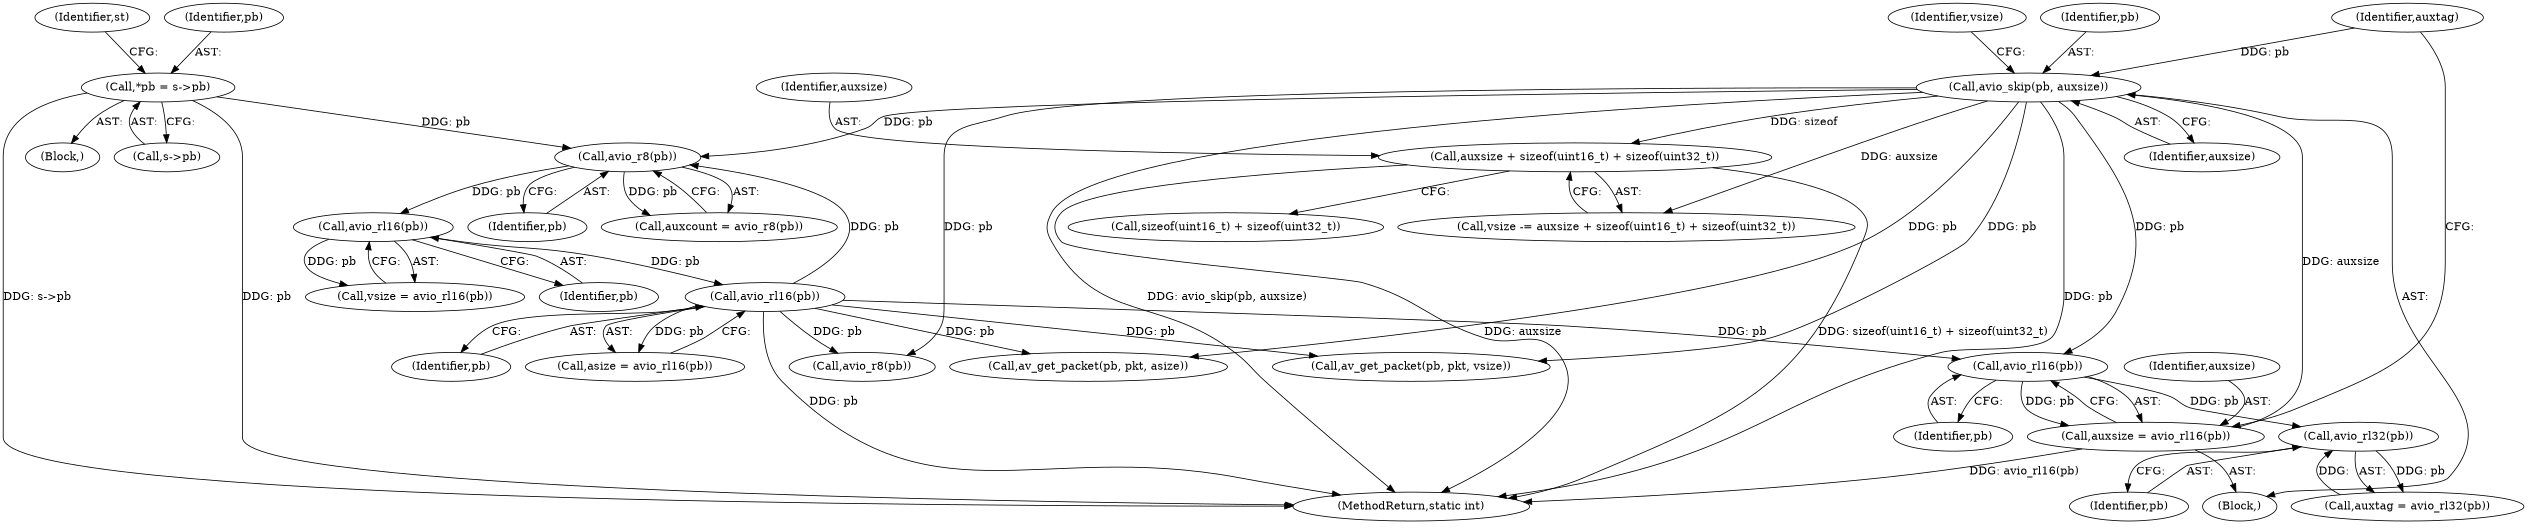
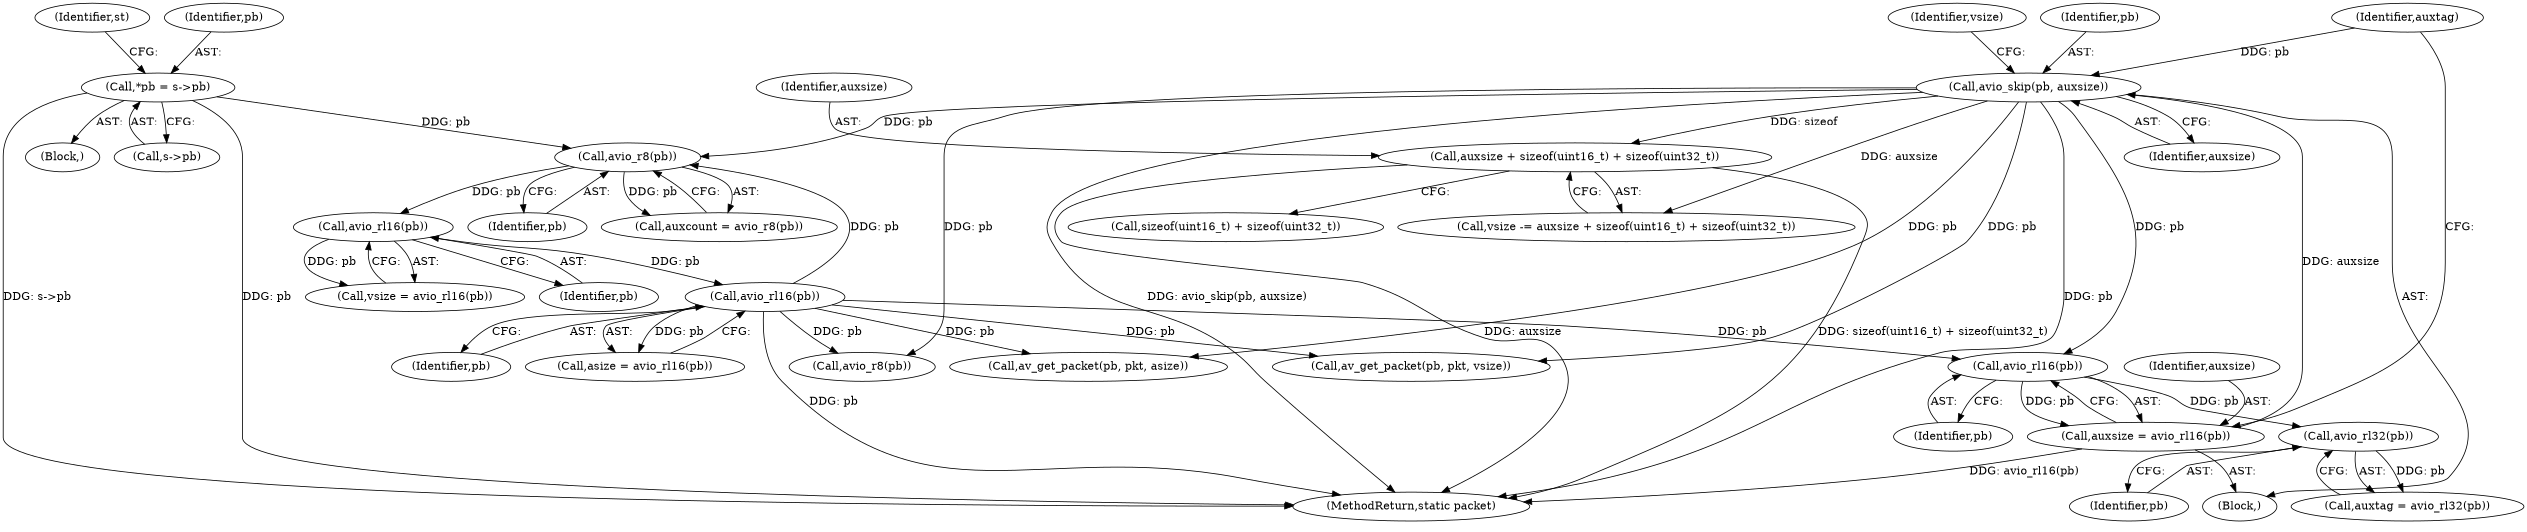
(2336, 472) -> (2336, 472)
(1411, 507) -> (1411, 507)
